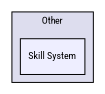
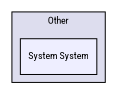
(53, 57) -> (59, 57)
